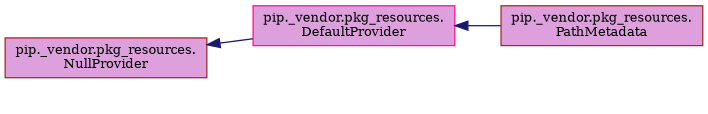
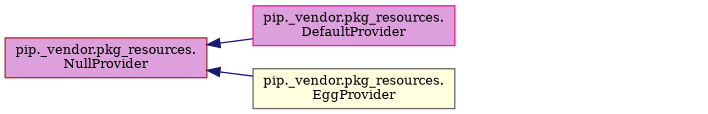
(602, 26) -> none
none -> (354, 89)
